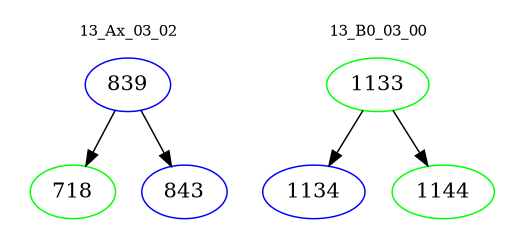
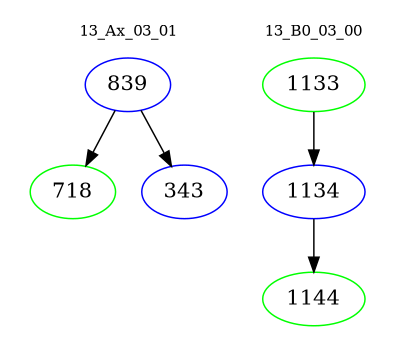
(129, 32) -> (129, 32)
(406, 132) -> (314, 238)
(184, 192) -> (184, 192)
